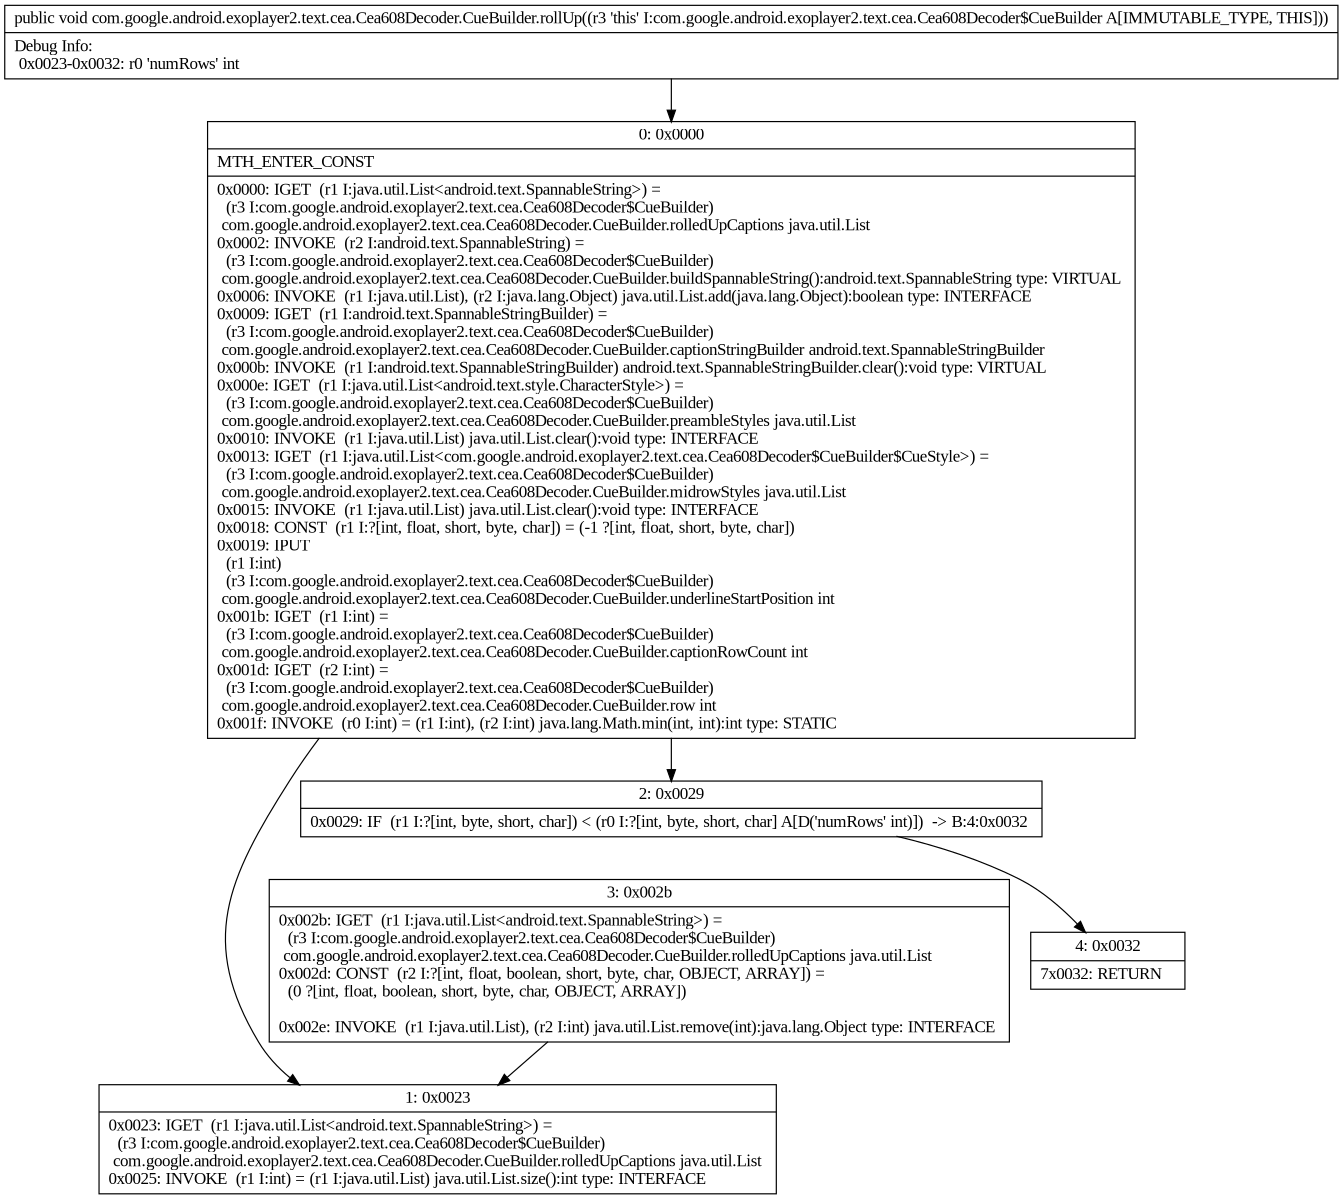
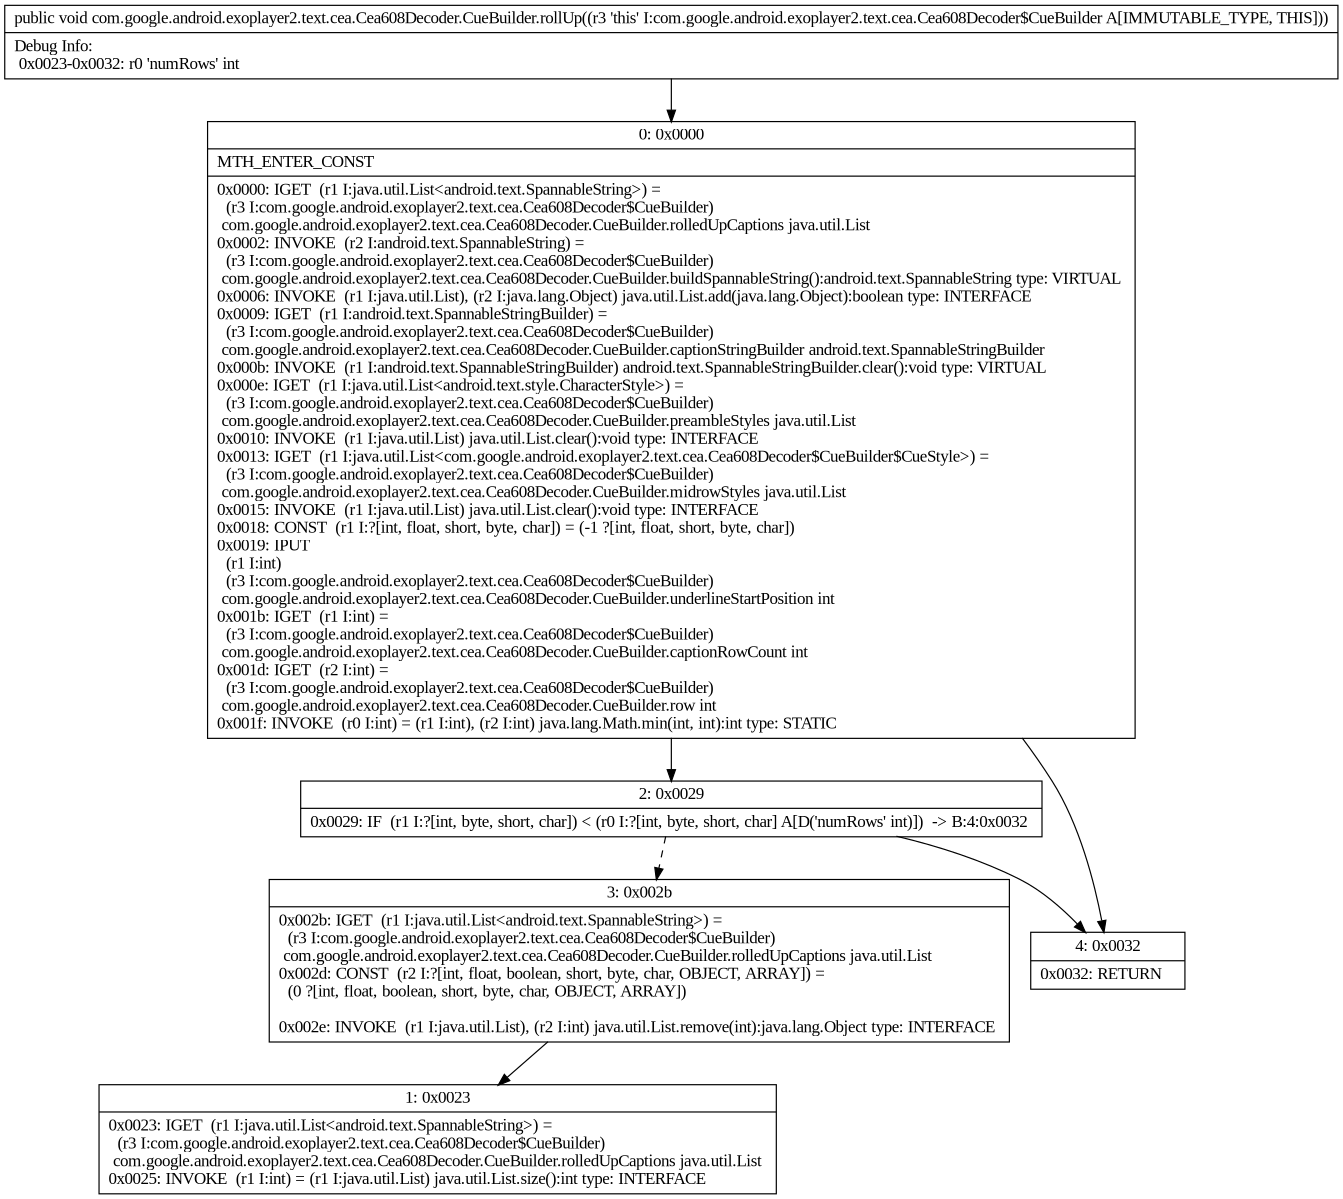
none -> (662, 852)
(230, 905) -> (1074, 824)
(1108, 974) -> (1108, 974)
